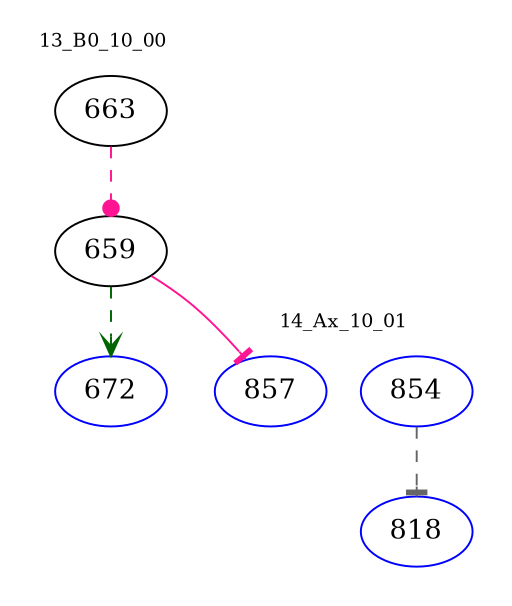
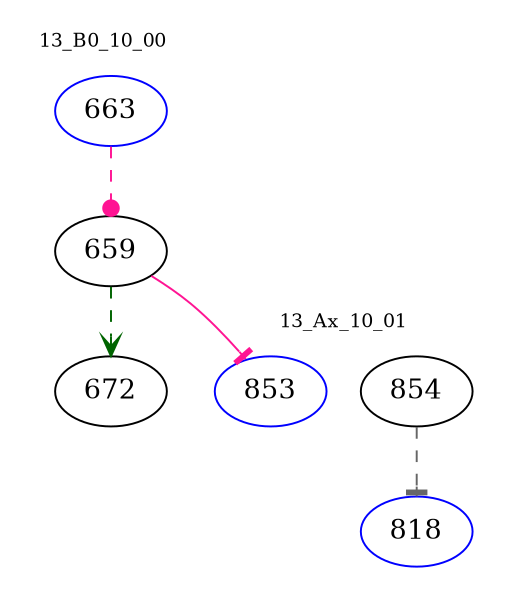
(111, 111) -> (111, 111)
(344, 322) -> (344, 322)
(111, 391) -> (111, 391)
(271, 391) -> (271, 391)
(417, 391) -> (417, 391)
